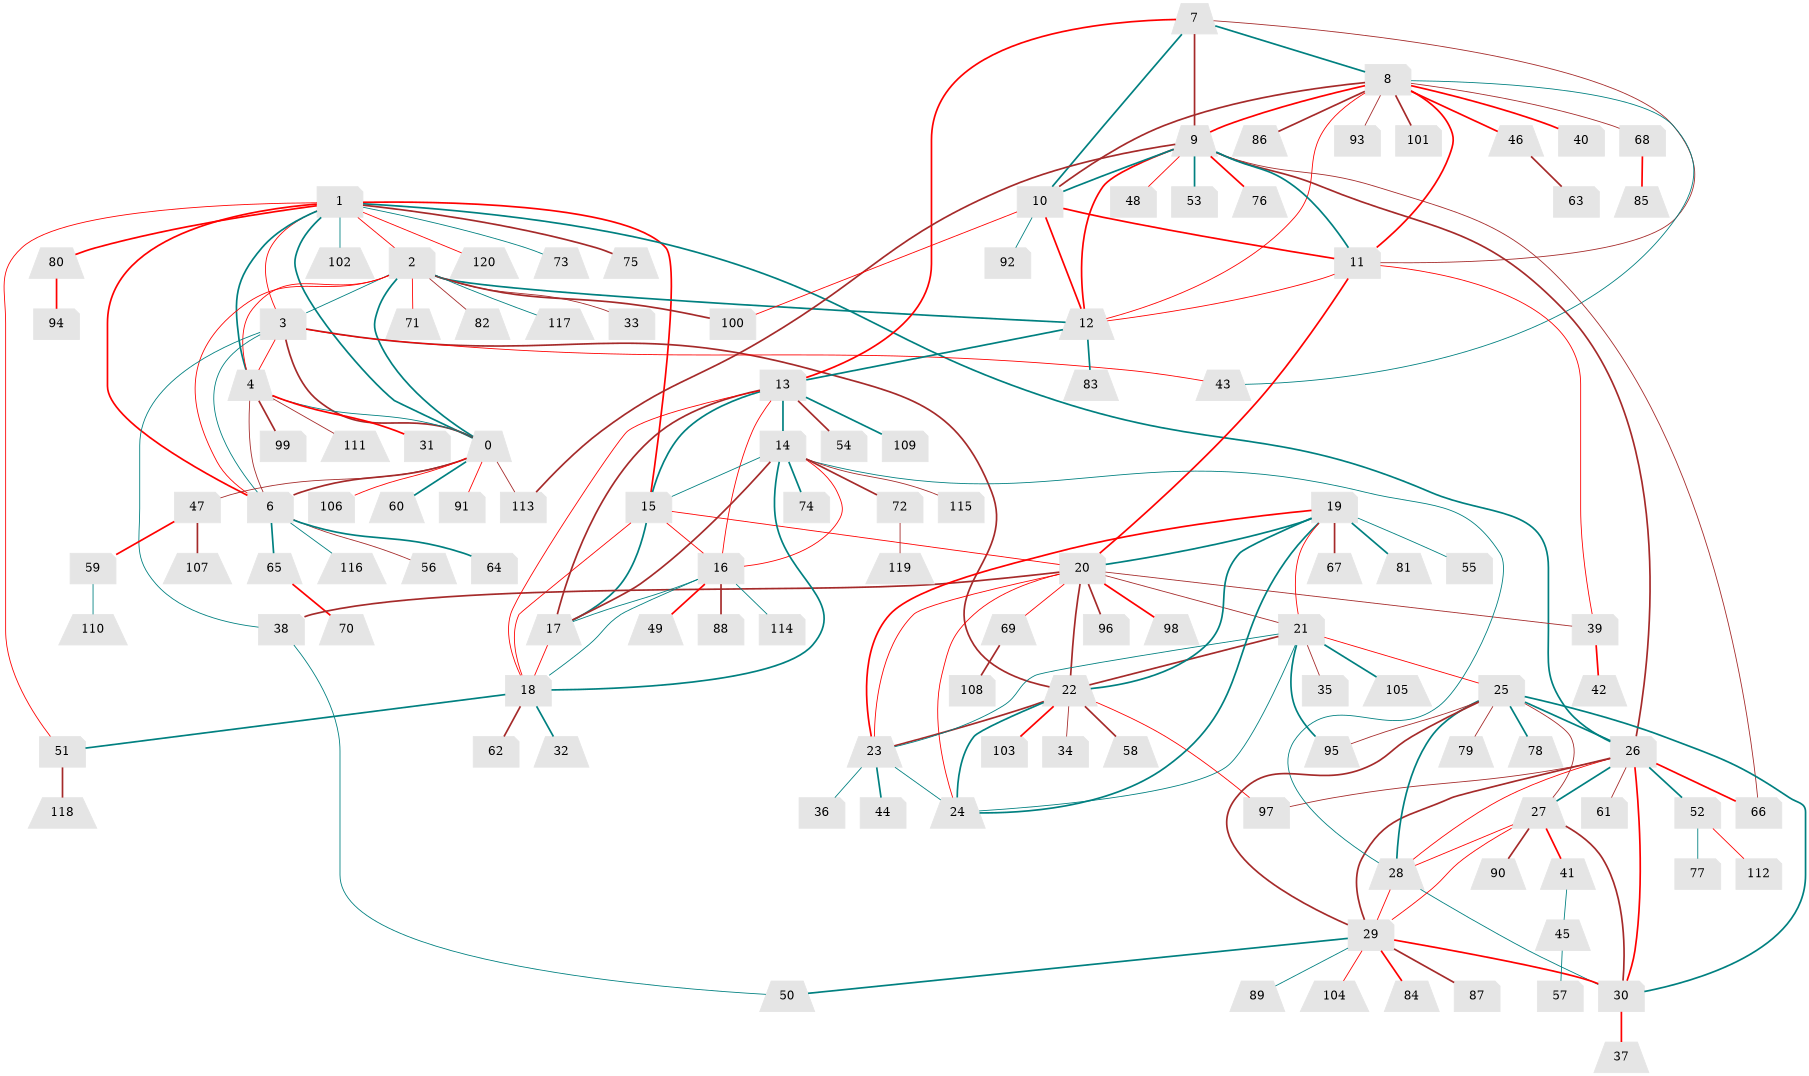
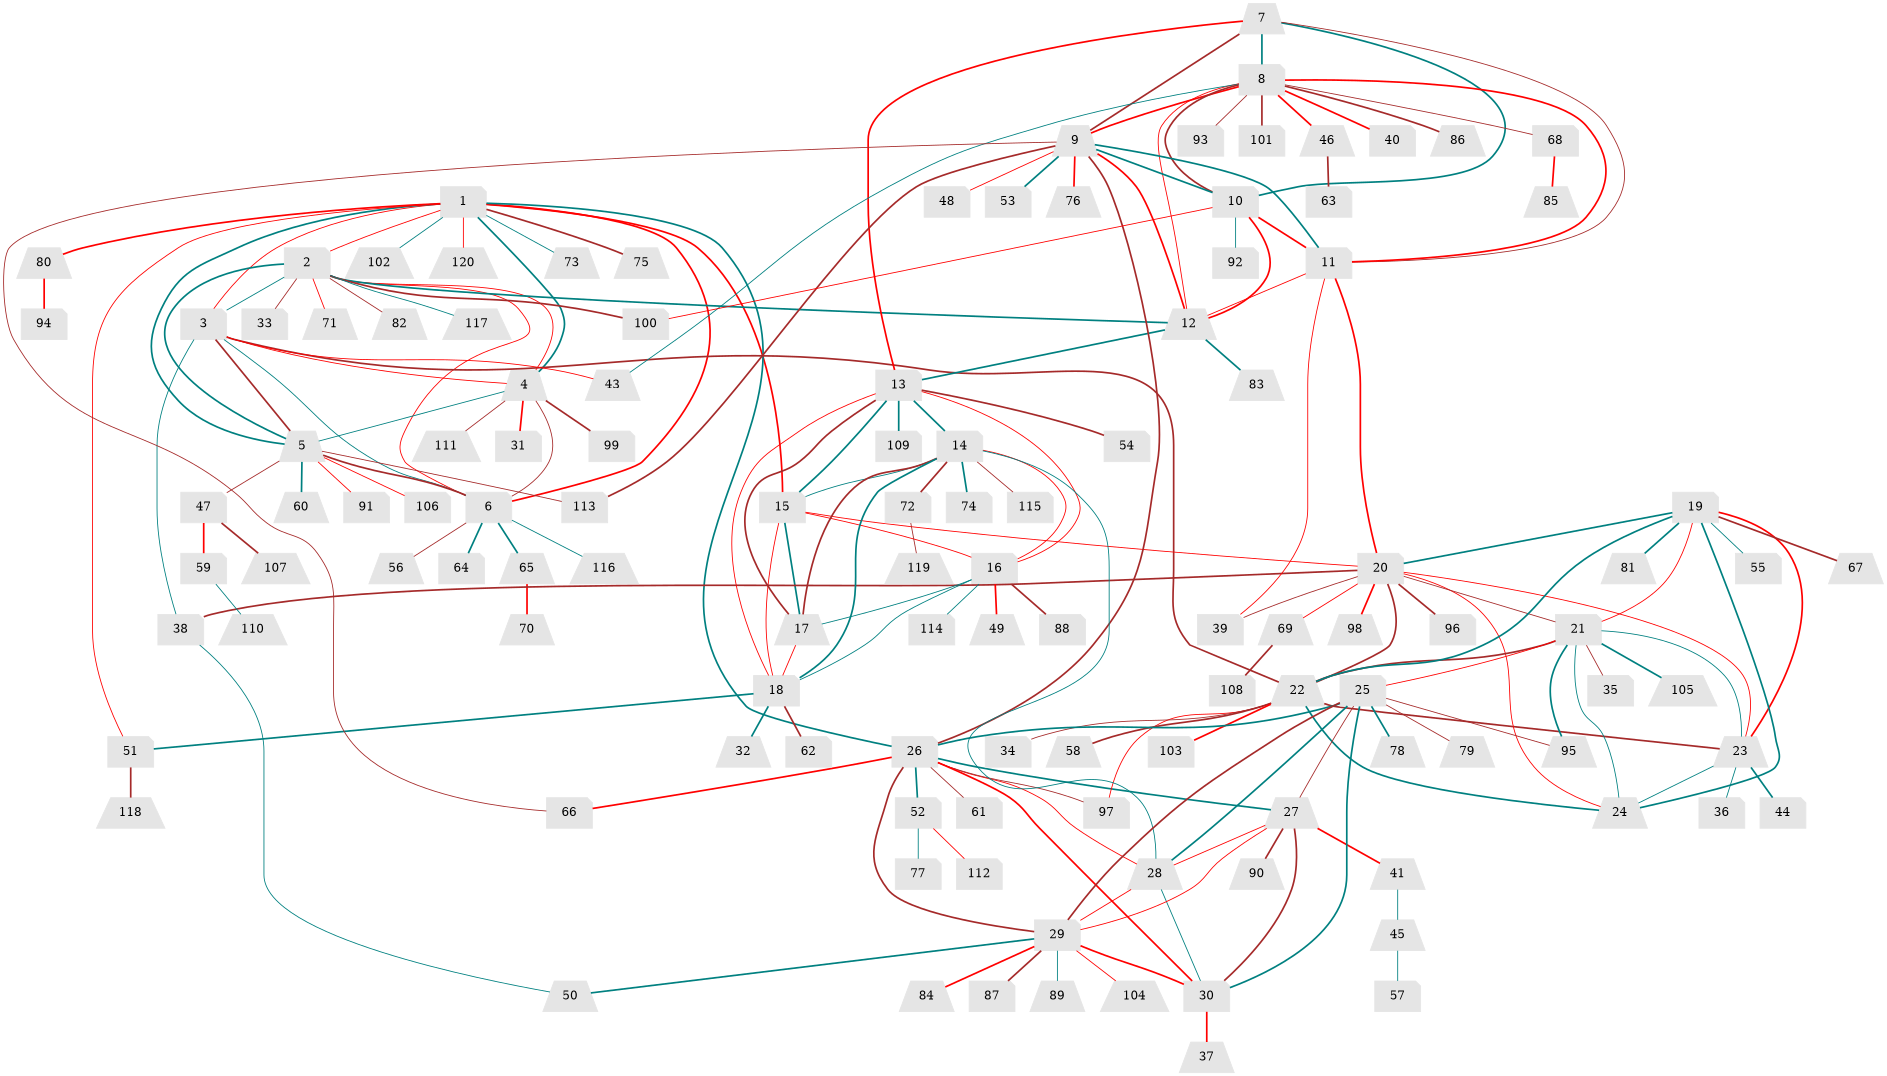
(489, 446) -> (302, 446)
(1599, 691) -> none
